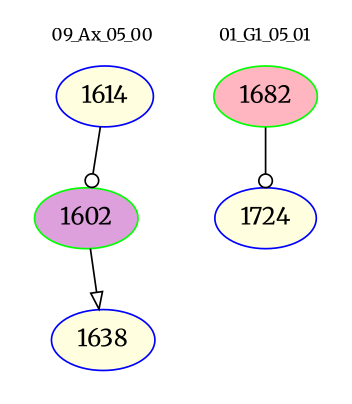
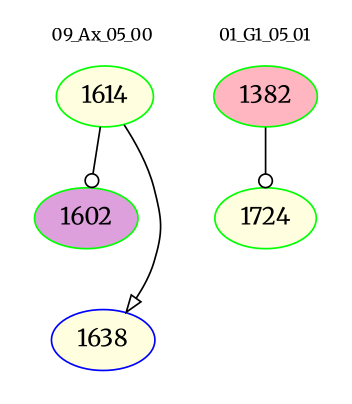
(105, 96) -> (105, 96)
(266, 96) -> (266, 96)
(266, 218) -> (266, 218)
(93, 270) -> (159, 210)
